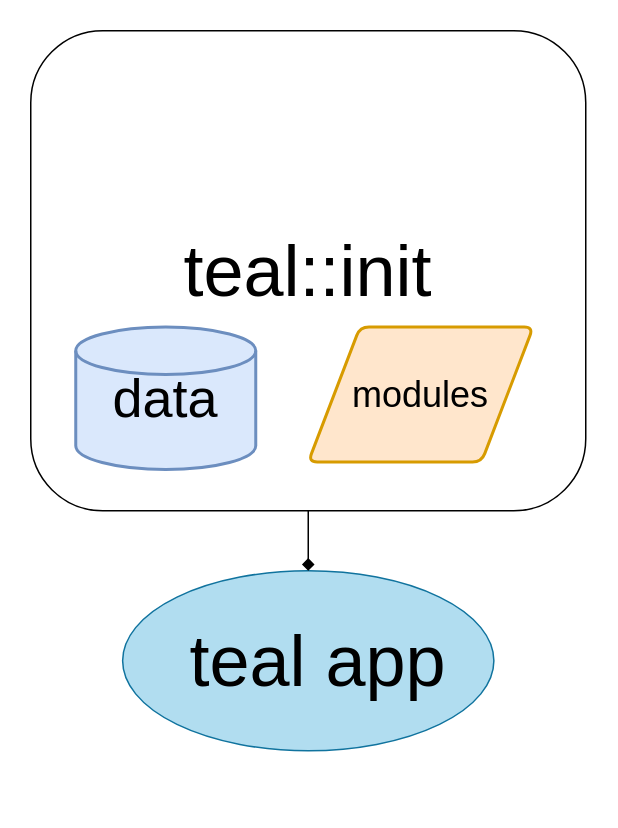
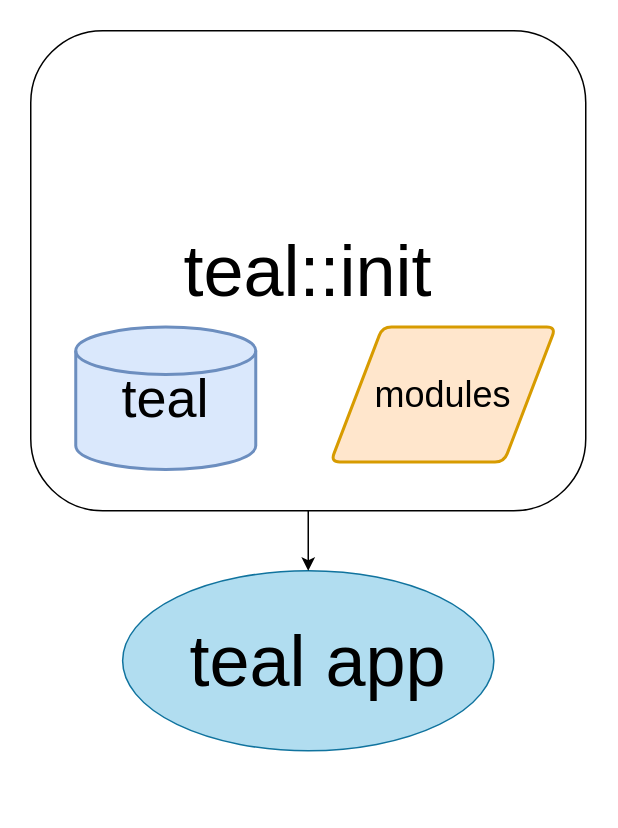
(421, 395) -> (443, 395)
(166, 398) -> (166, 398)
(308, 558) -> (308, 559)
